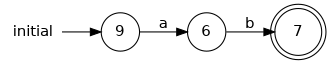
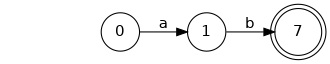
(33, 32) -> none
(120, 32) -> (120, 32)
(207, 32) -> (207, 32)
